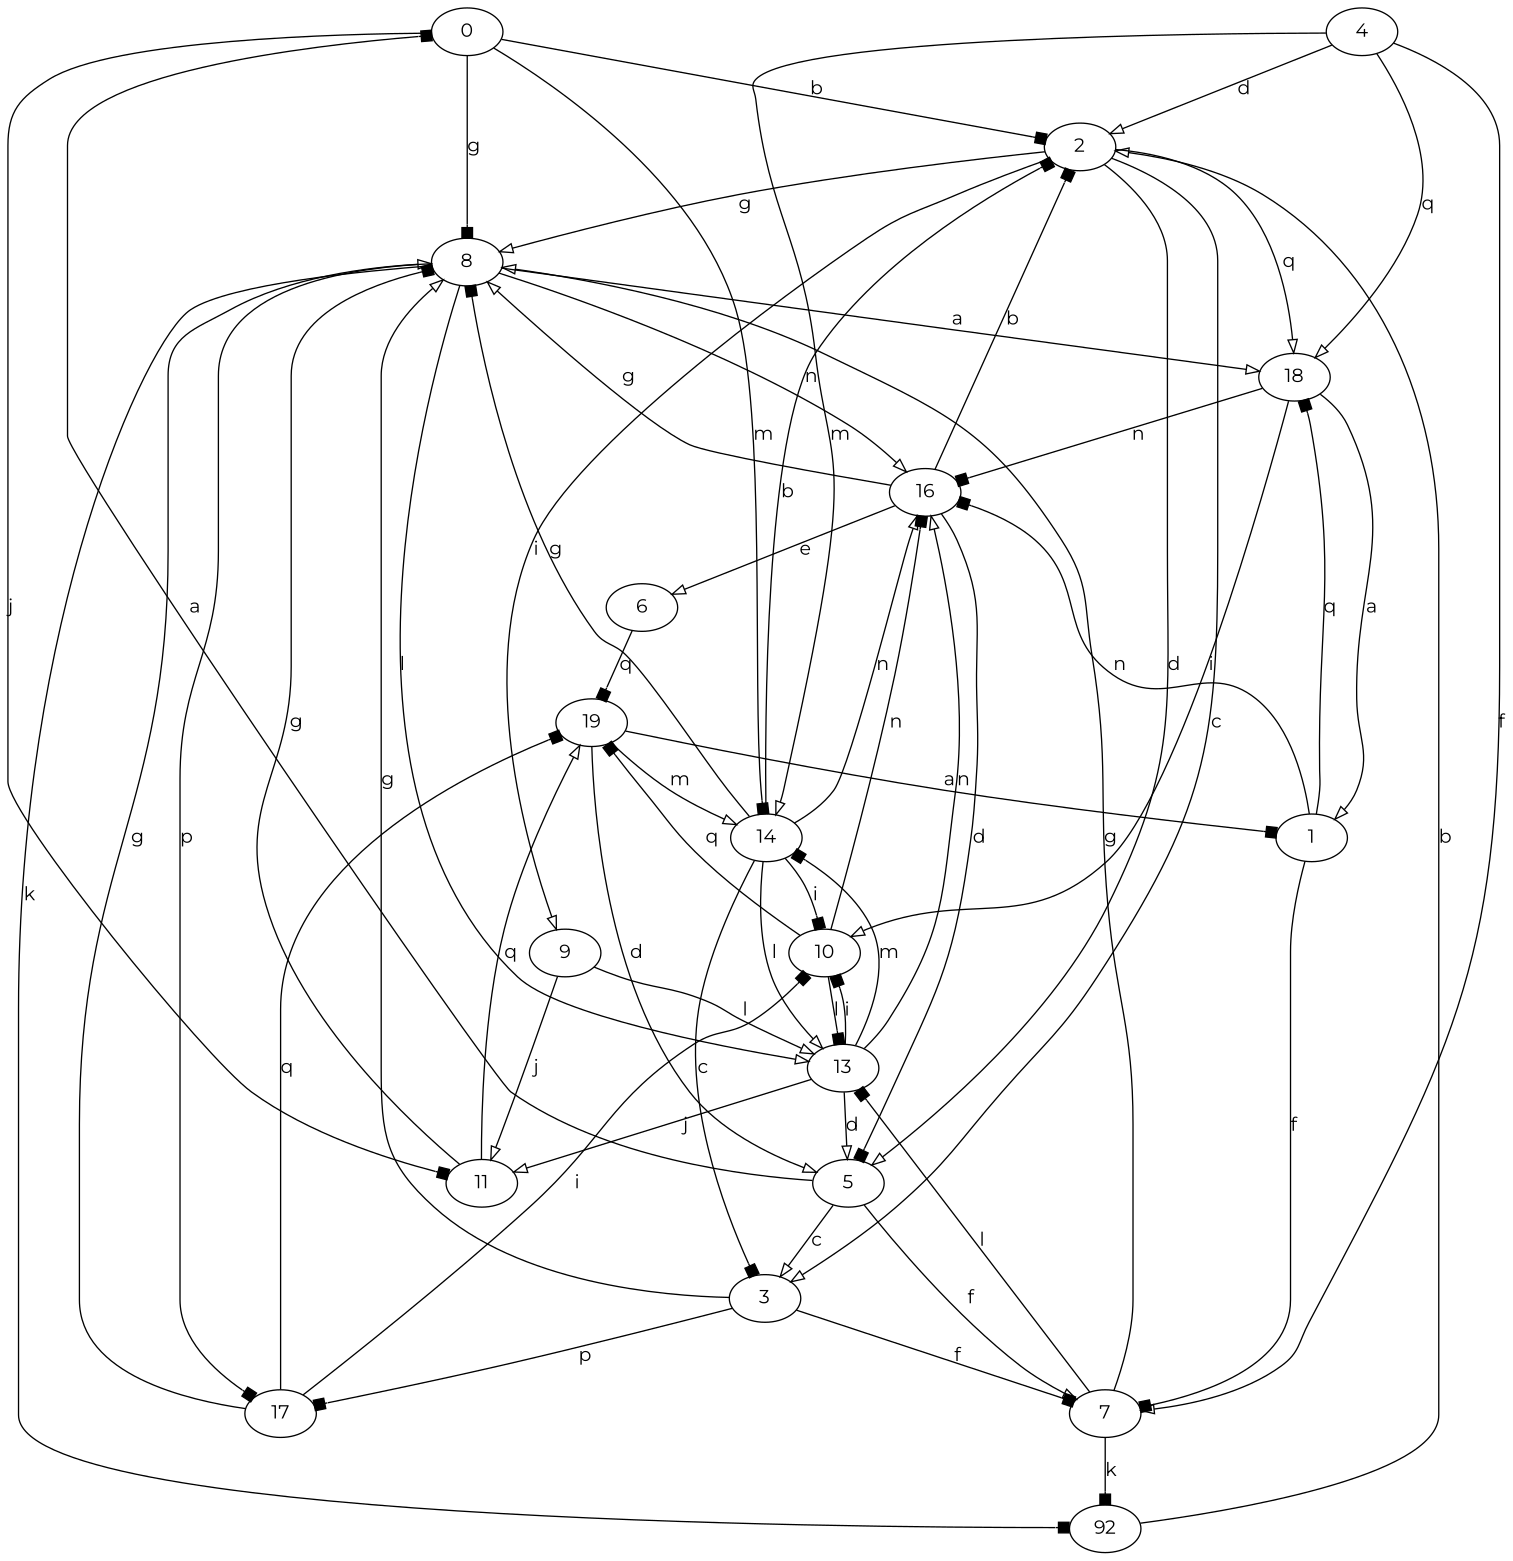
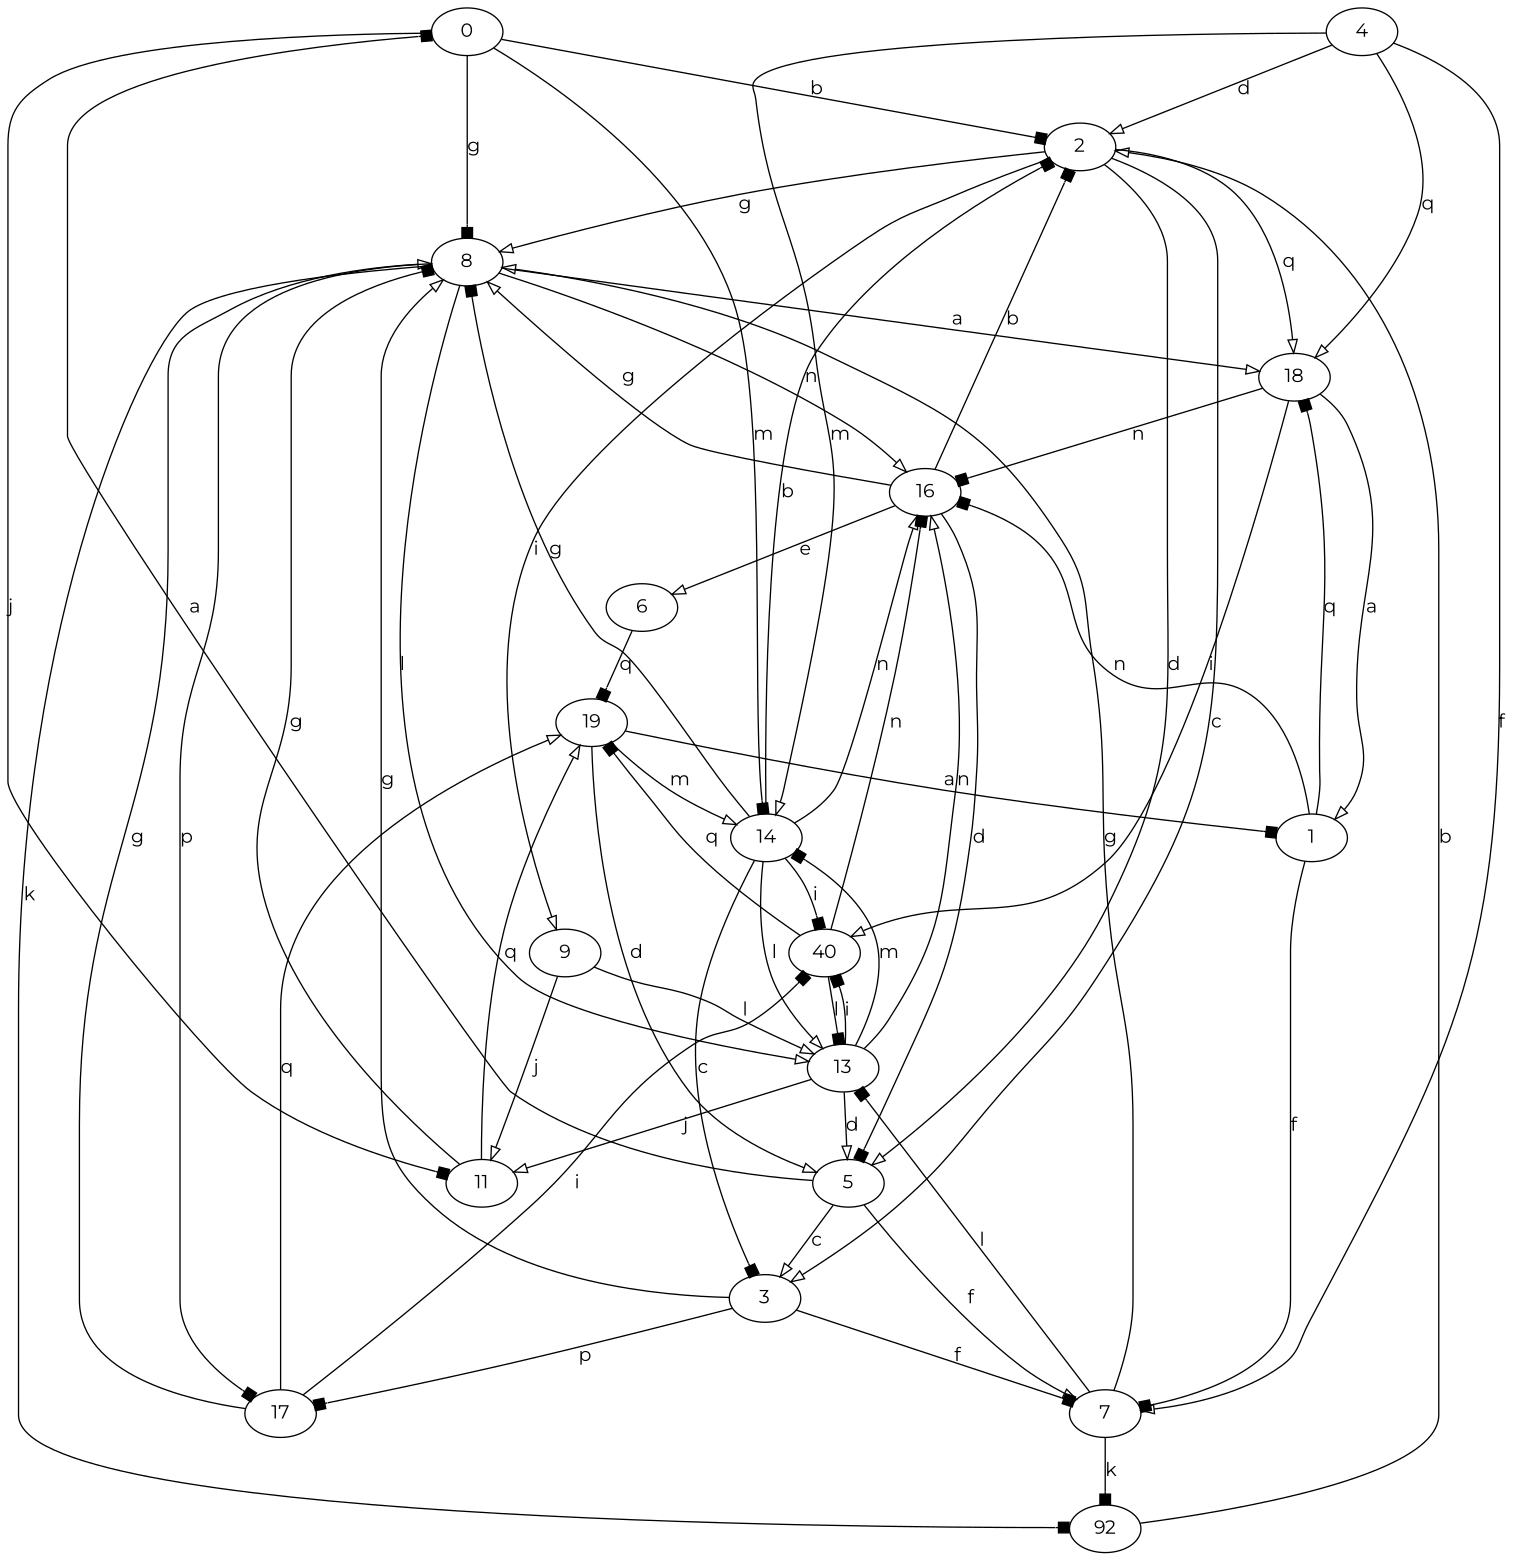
(825, 953) -> (825, 953)
(282, 999) -> (282, 999)
